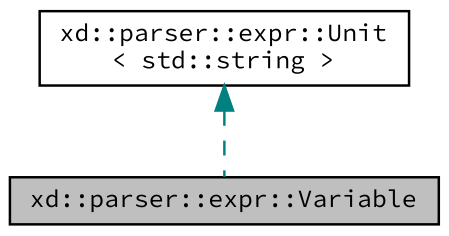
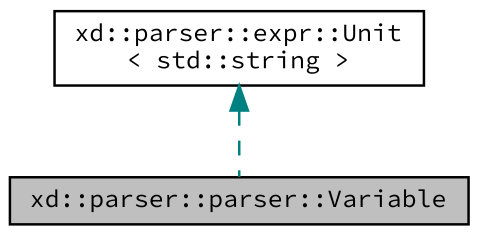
(224, 201) -> (239, 201)
